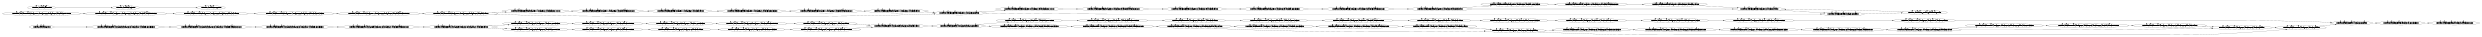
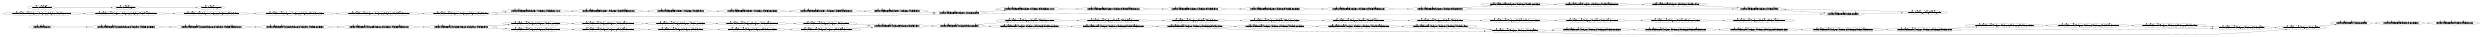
(1925, 21) -> none
